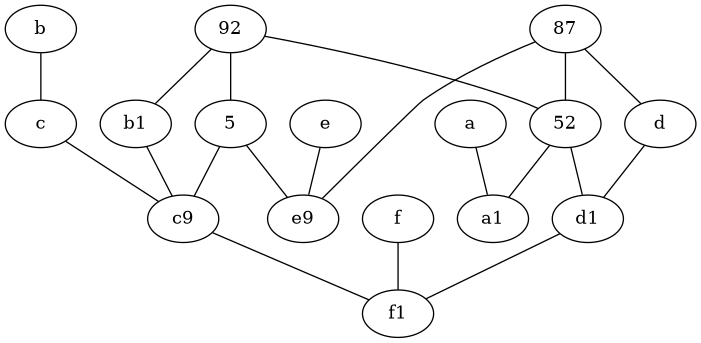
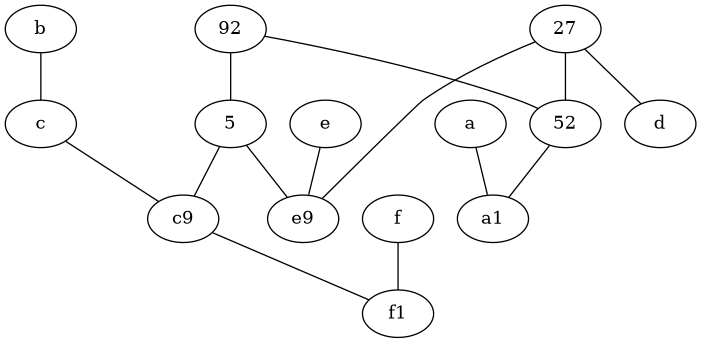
(565, 29) -> (565, 29)
(136, 124) -> none
(588, 219) -> none
